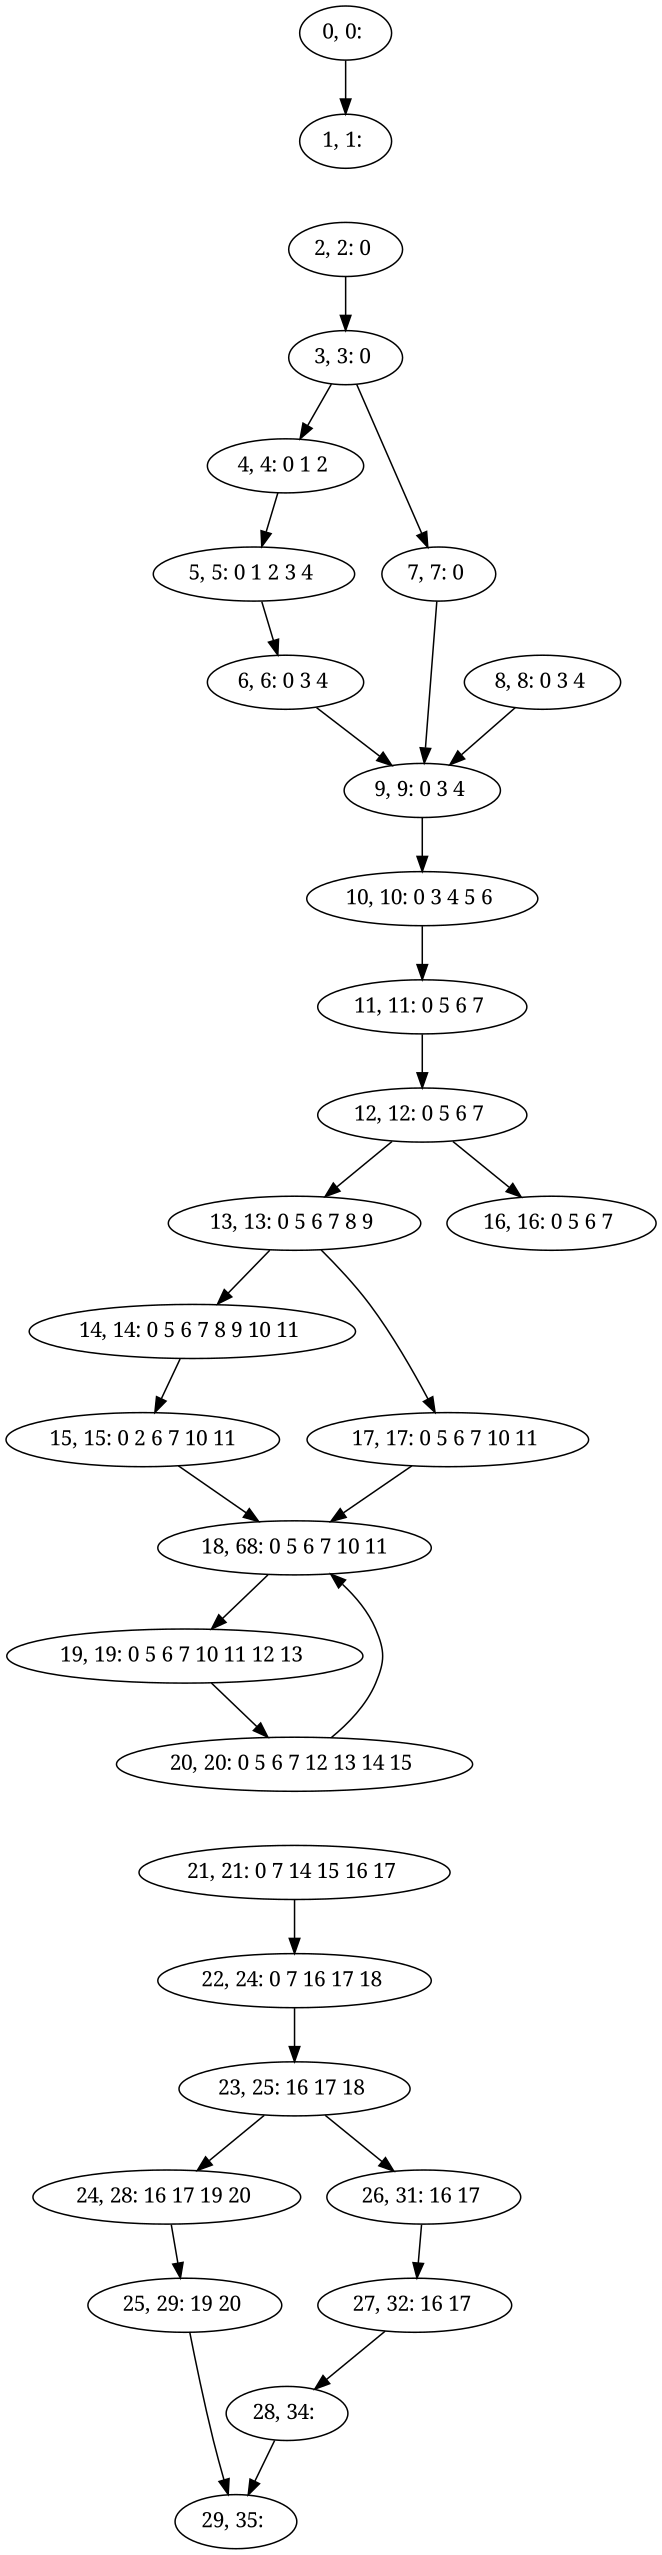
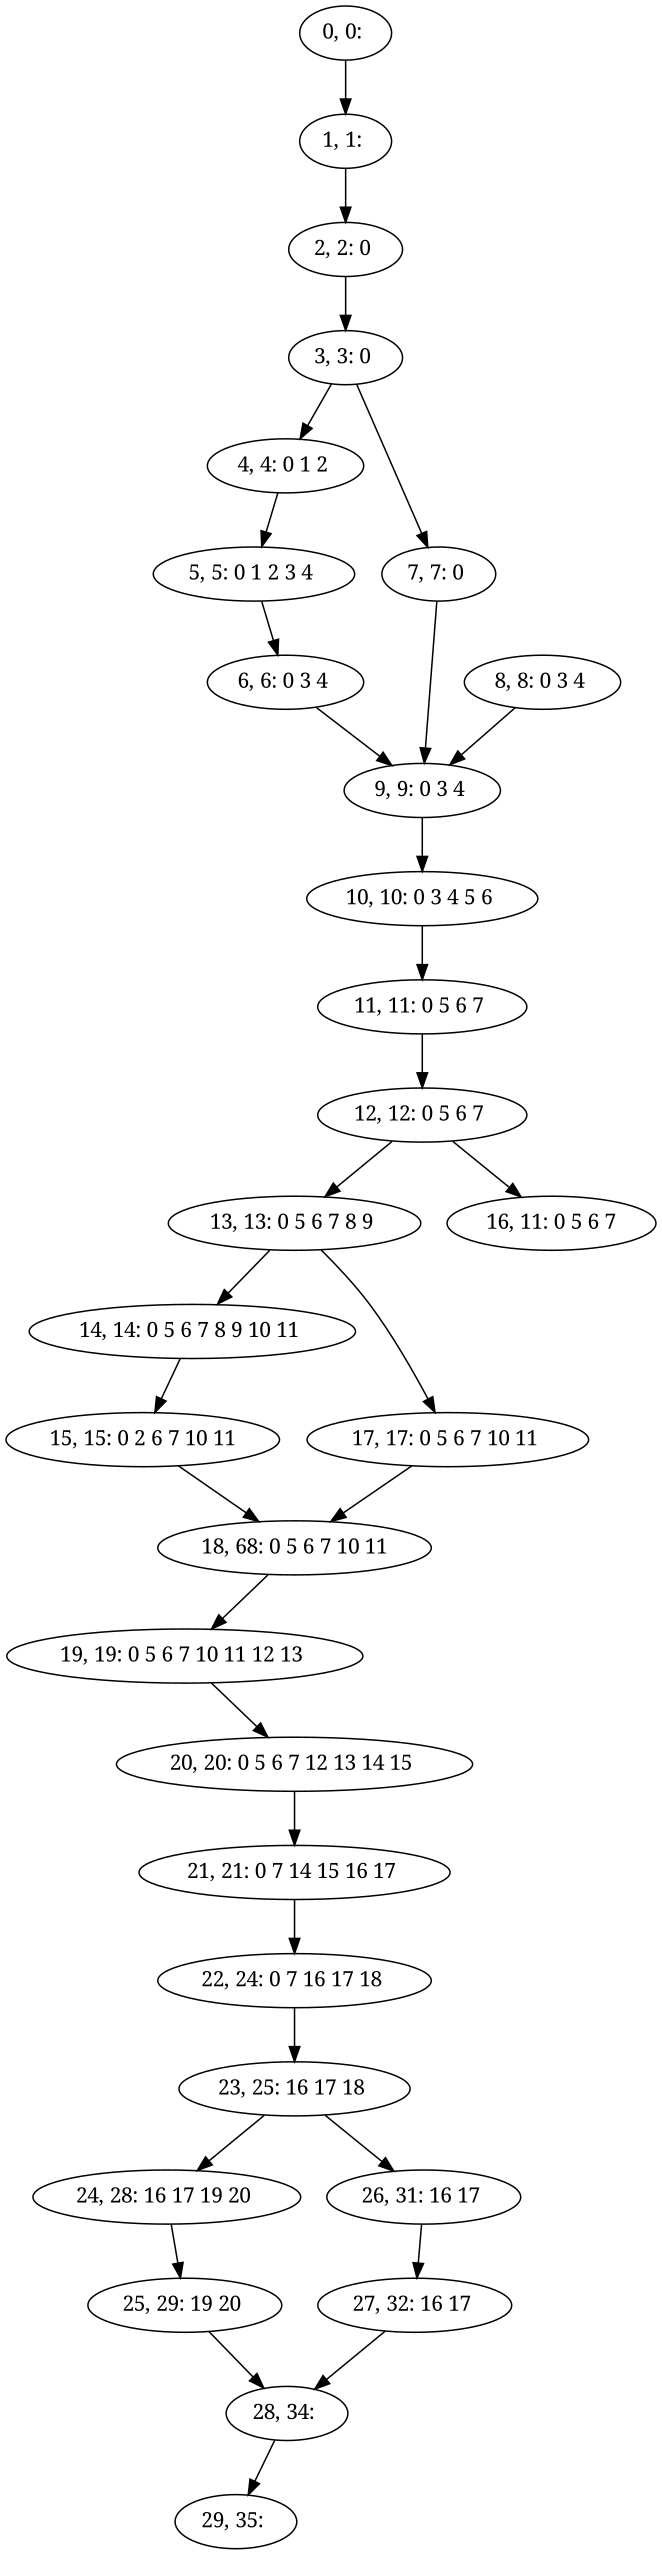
none -> (346, 188)
(552, 1223) -> (552, 1223)
(382, 1664) -> (295, 1811)
(205, 2407) -> (231, 2354)
